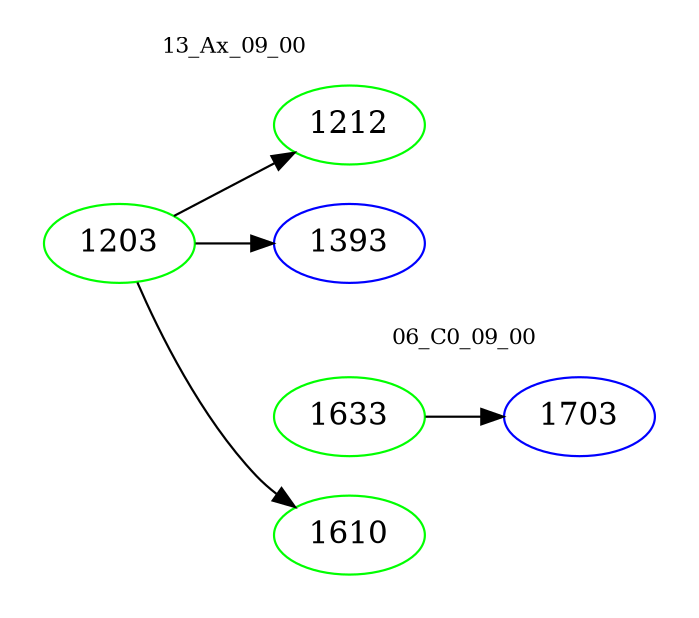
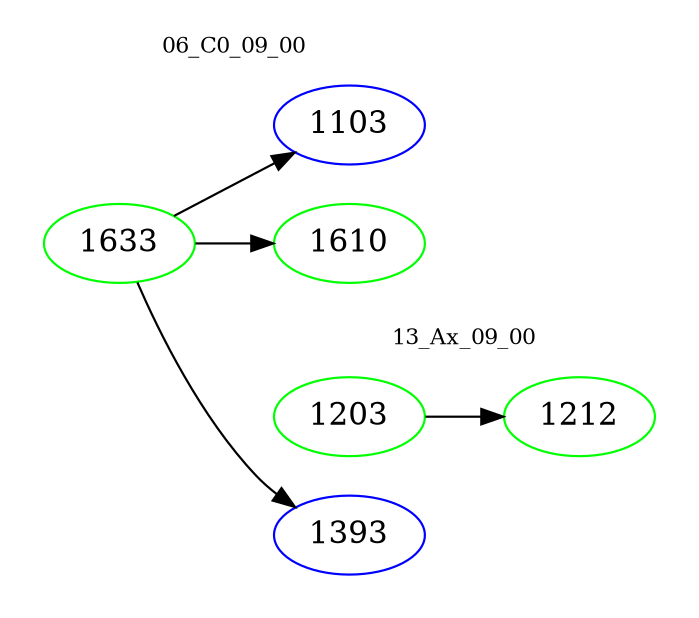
(223, 243) -> (196, 396)
(196, 396) -> (223, 243)
(579, 417) -> (349, 125)
